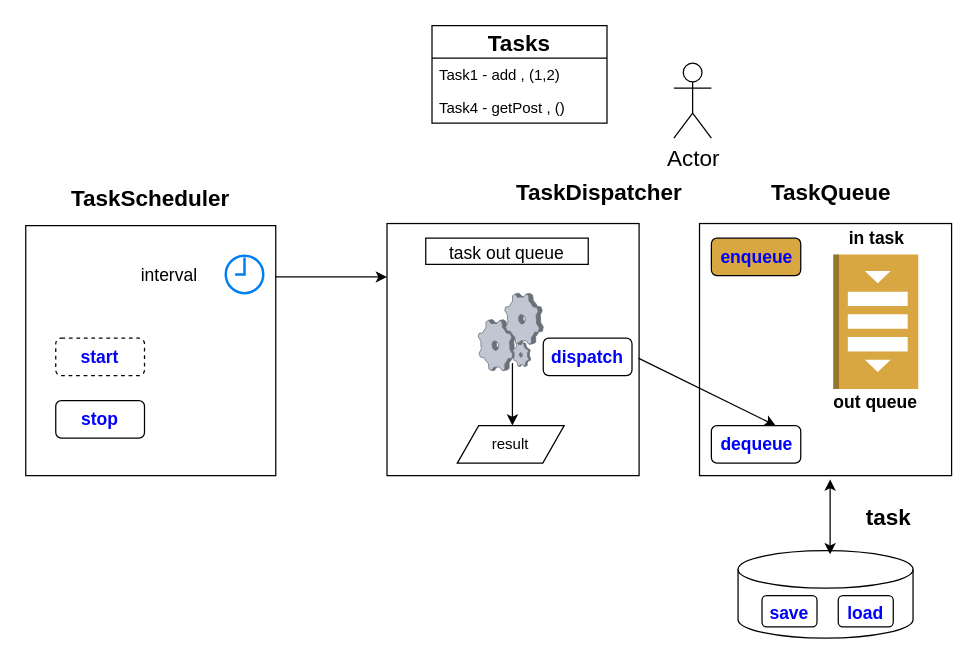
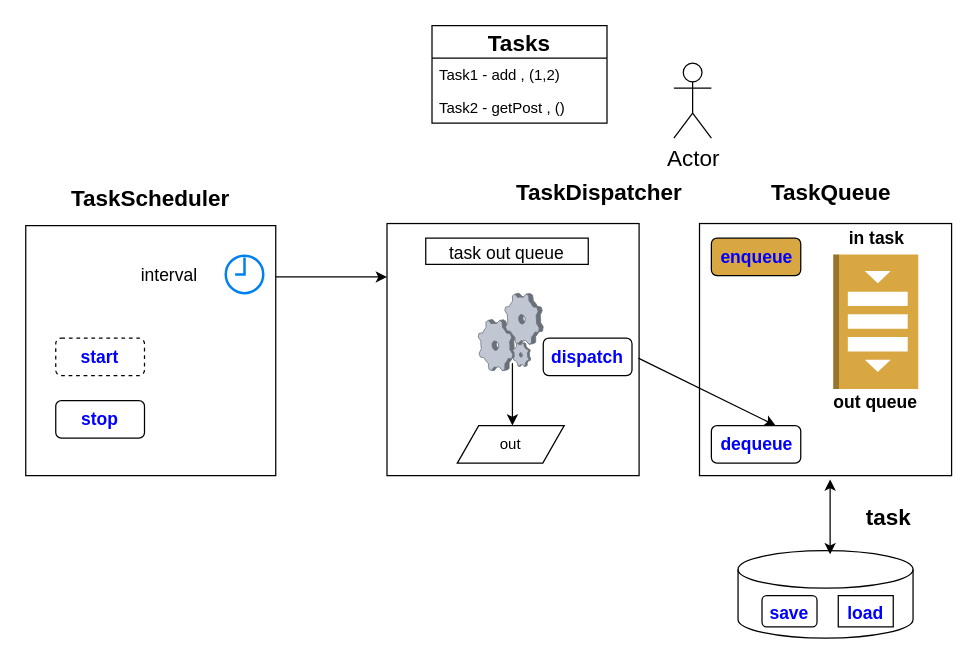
(513, 108) -> (513, 108)
(511, 444) -> (511, 444)
(866, 611) -> (866, 611)
